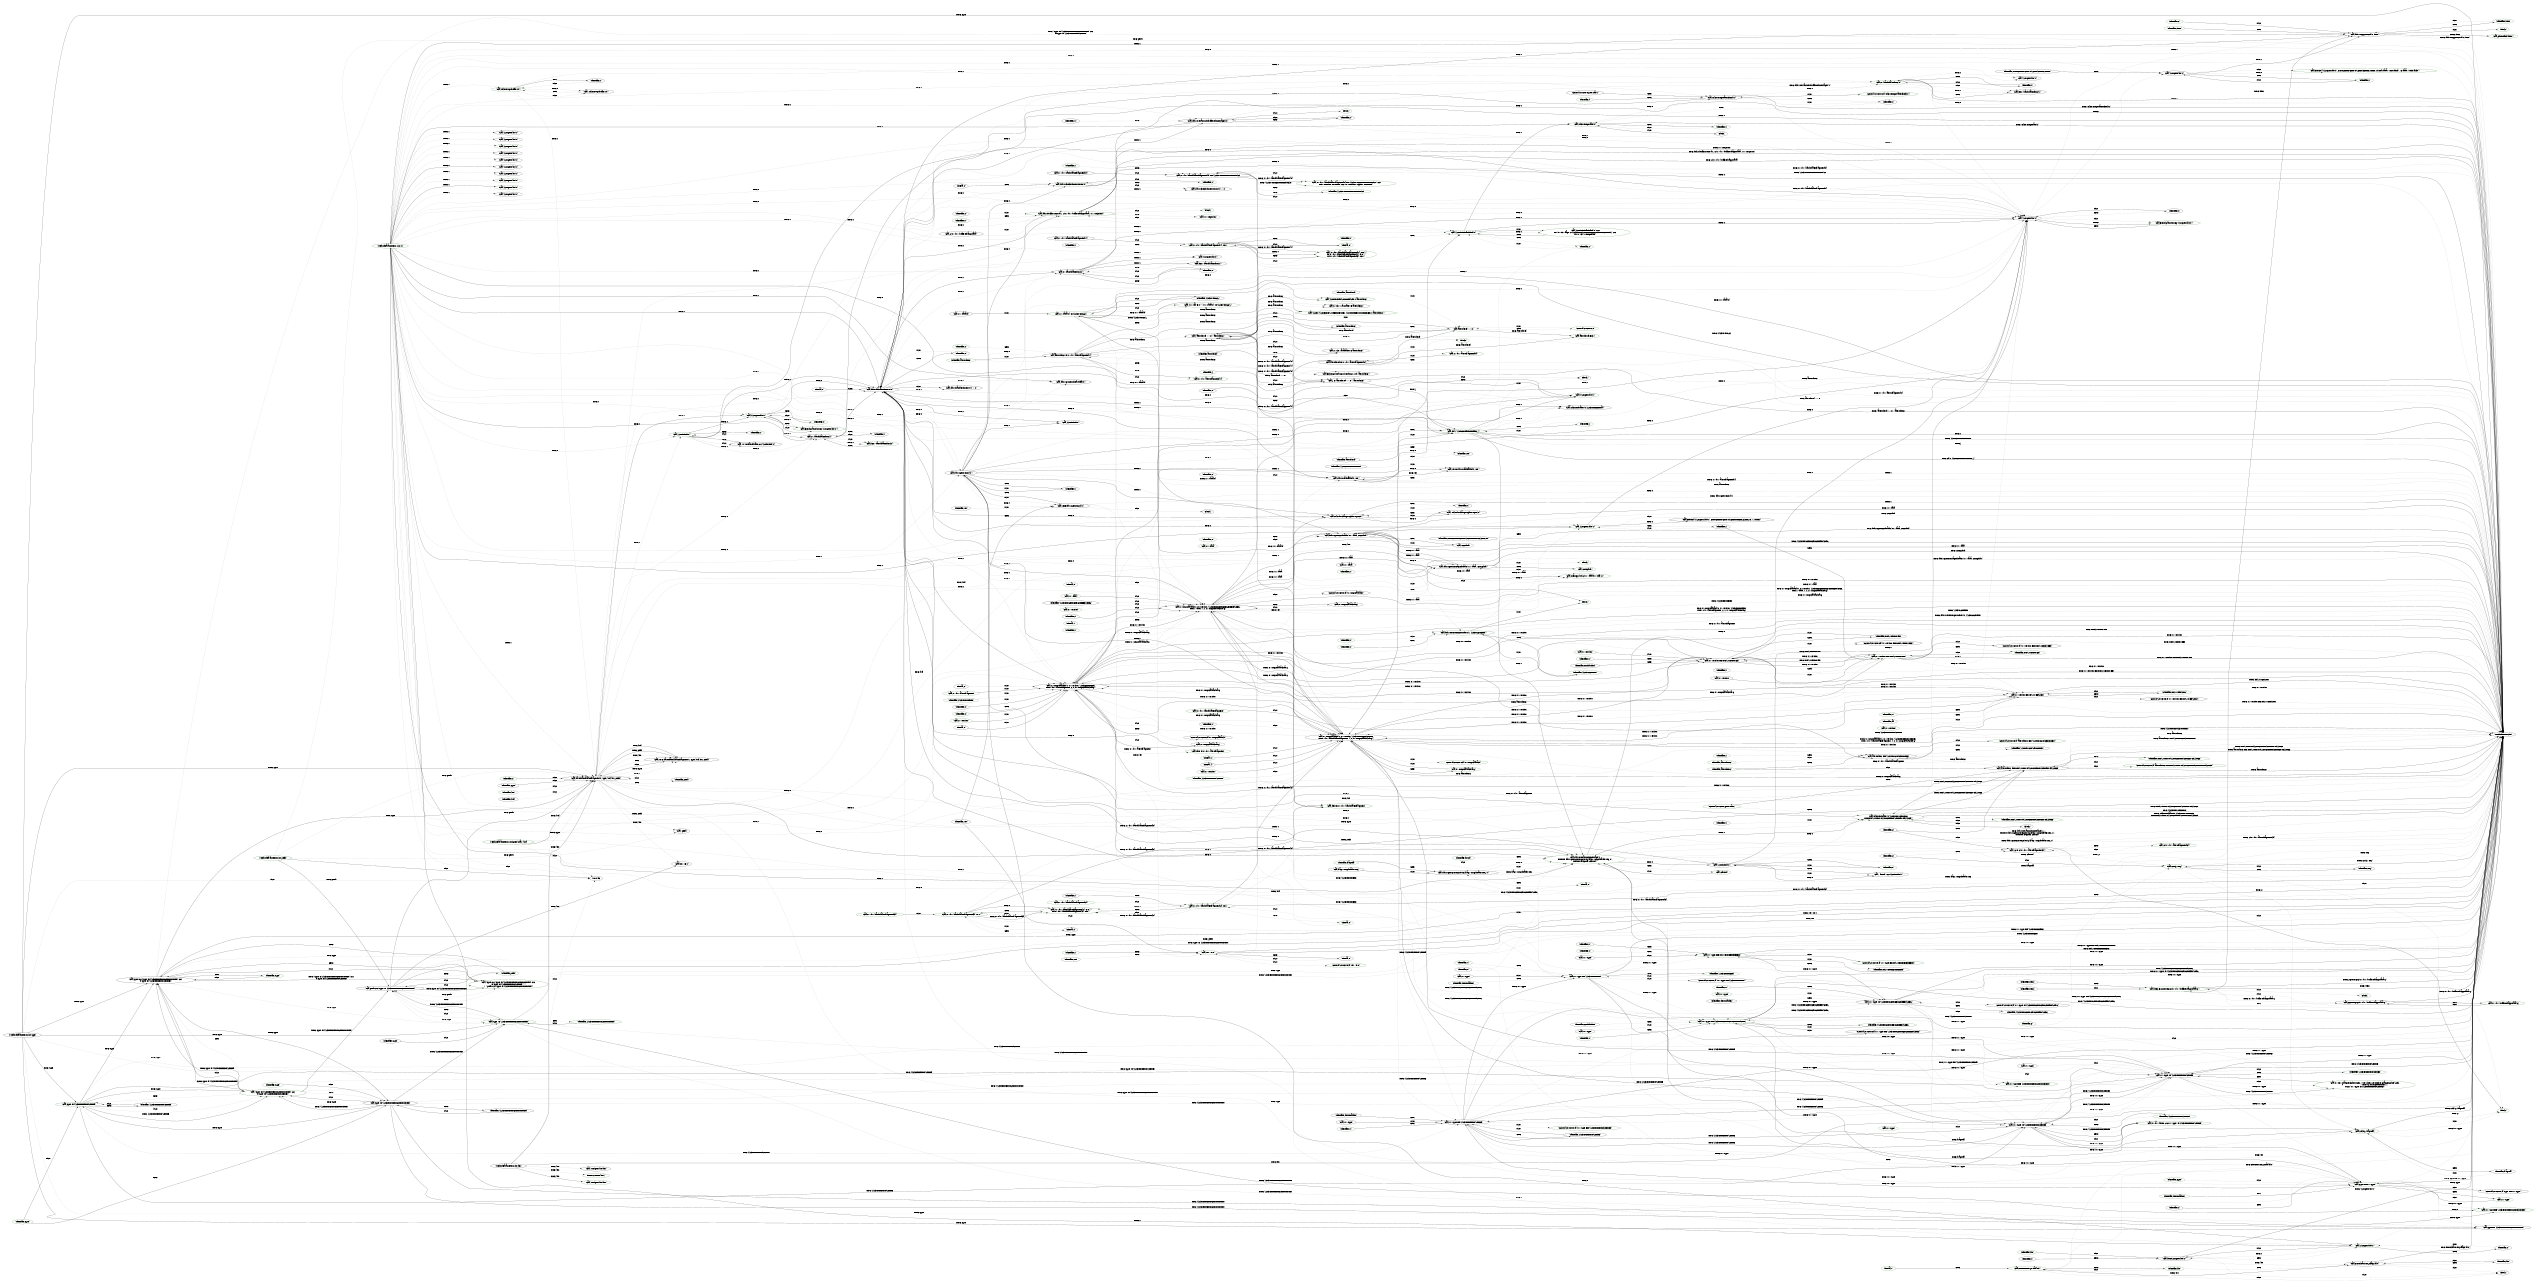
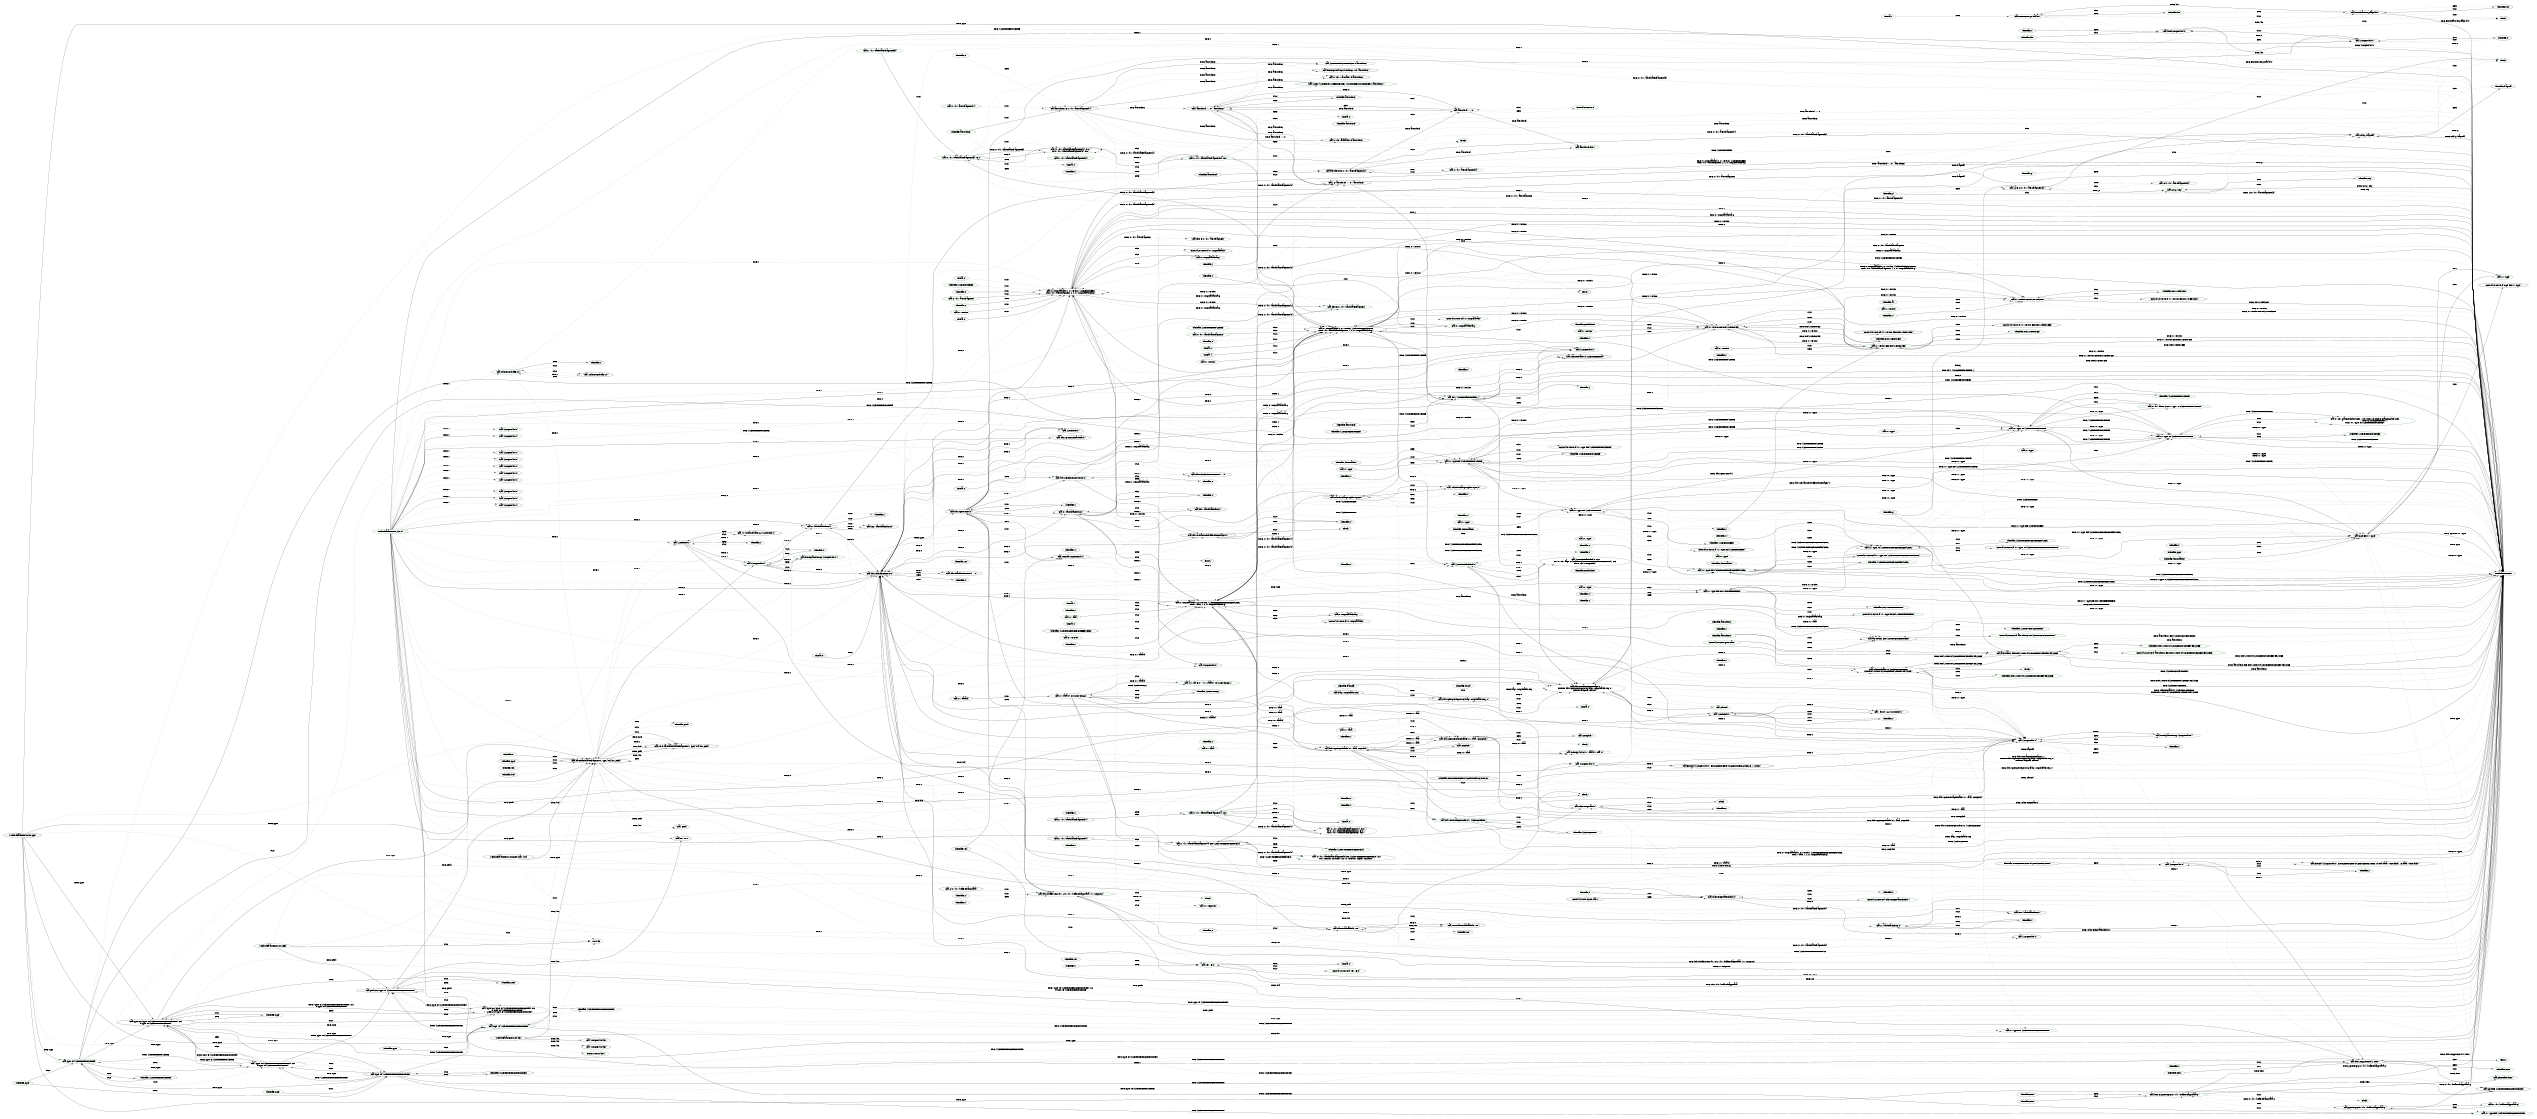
(1133, 375) -> none
(1051, 517) -> none
